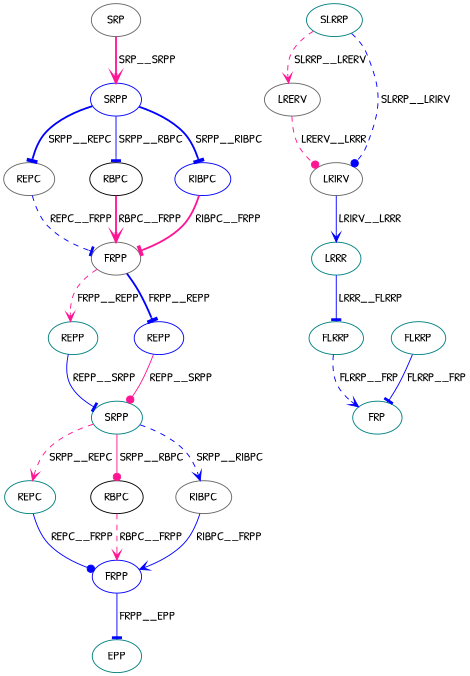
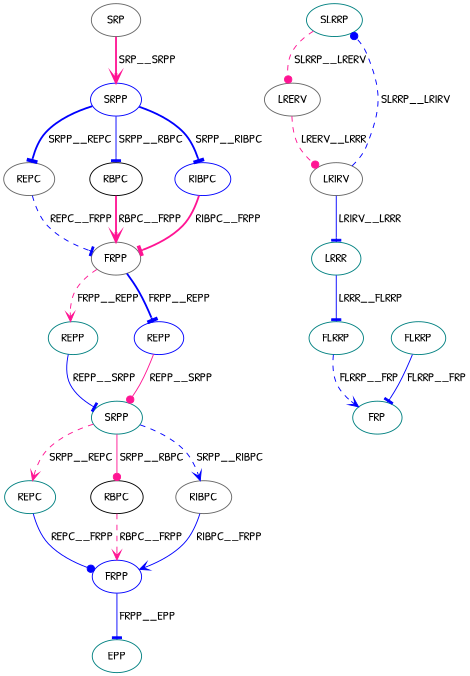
(294, 49) -> (293, 50)
(378, 96) -> (378, 103)
(336, 214) -> (336, 217)
